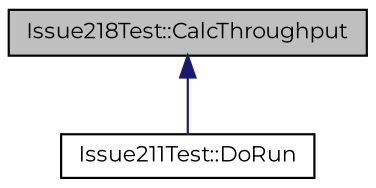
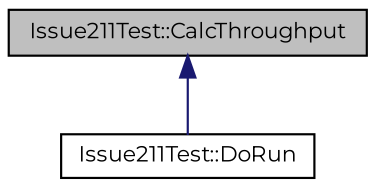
(188, 33) -> (188, 33)
